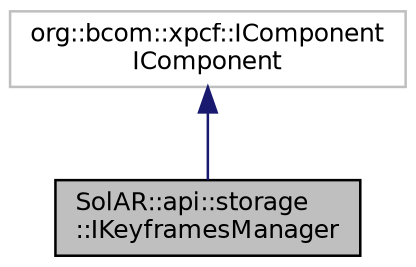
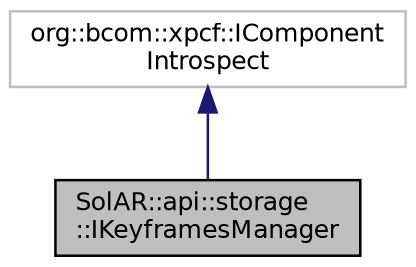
(208, 49) -> (208, 49)
